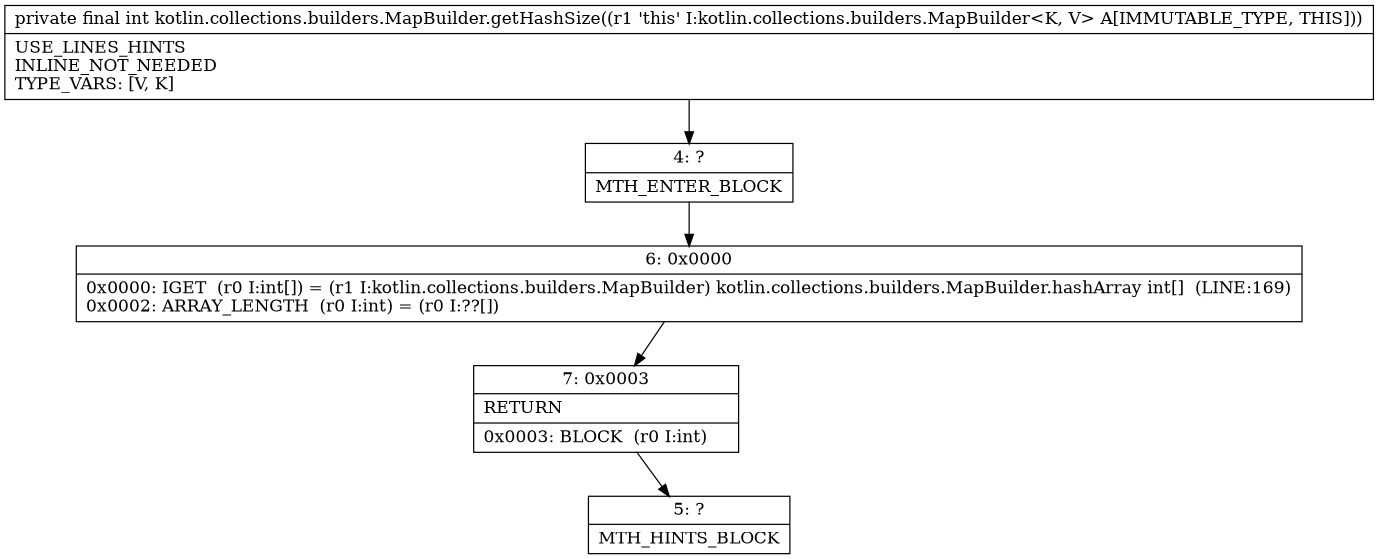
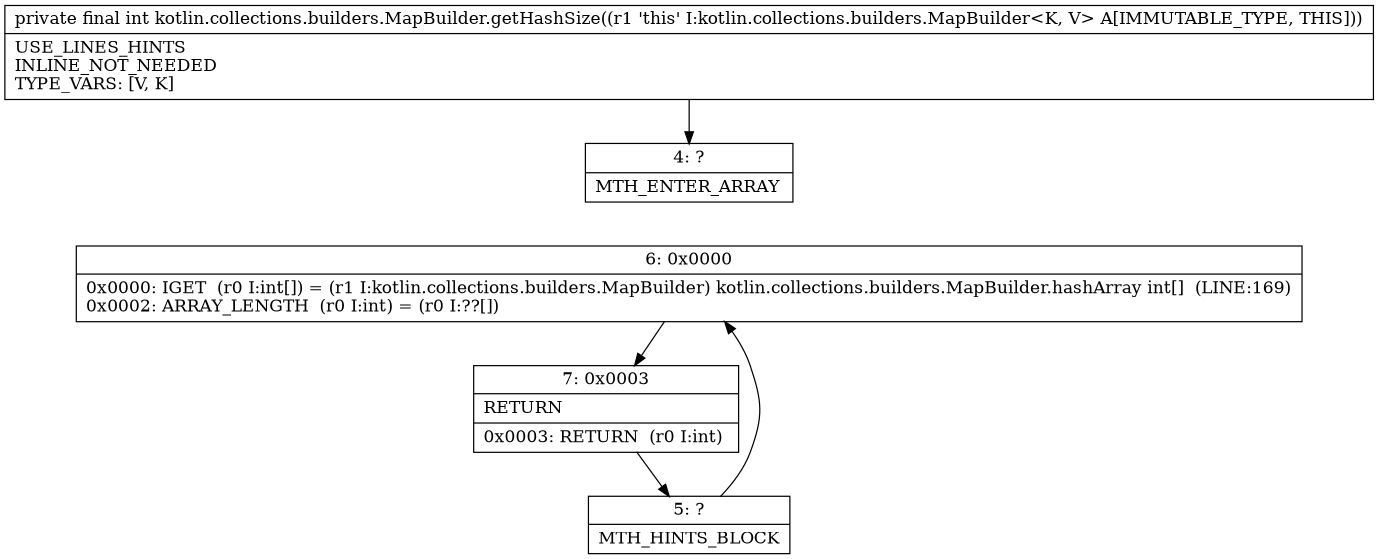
(689, 187) -> (687, 187)
(689, 218) -> (759, 416)
(598, 437) -> (606, 437)
